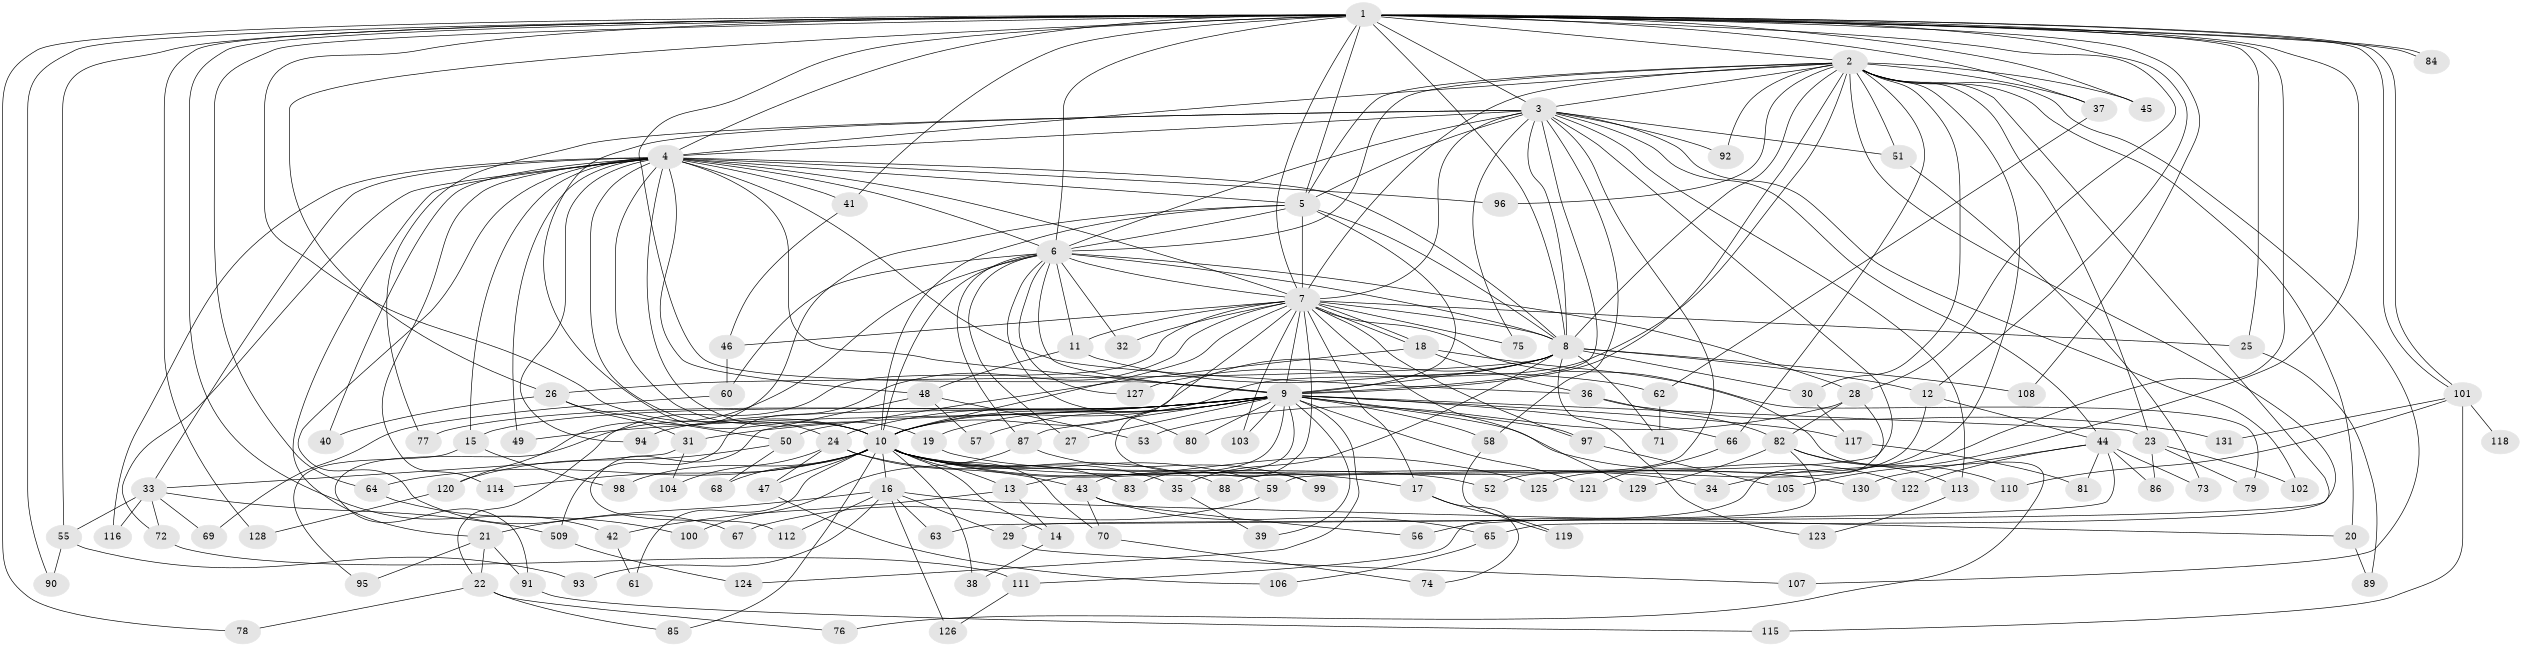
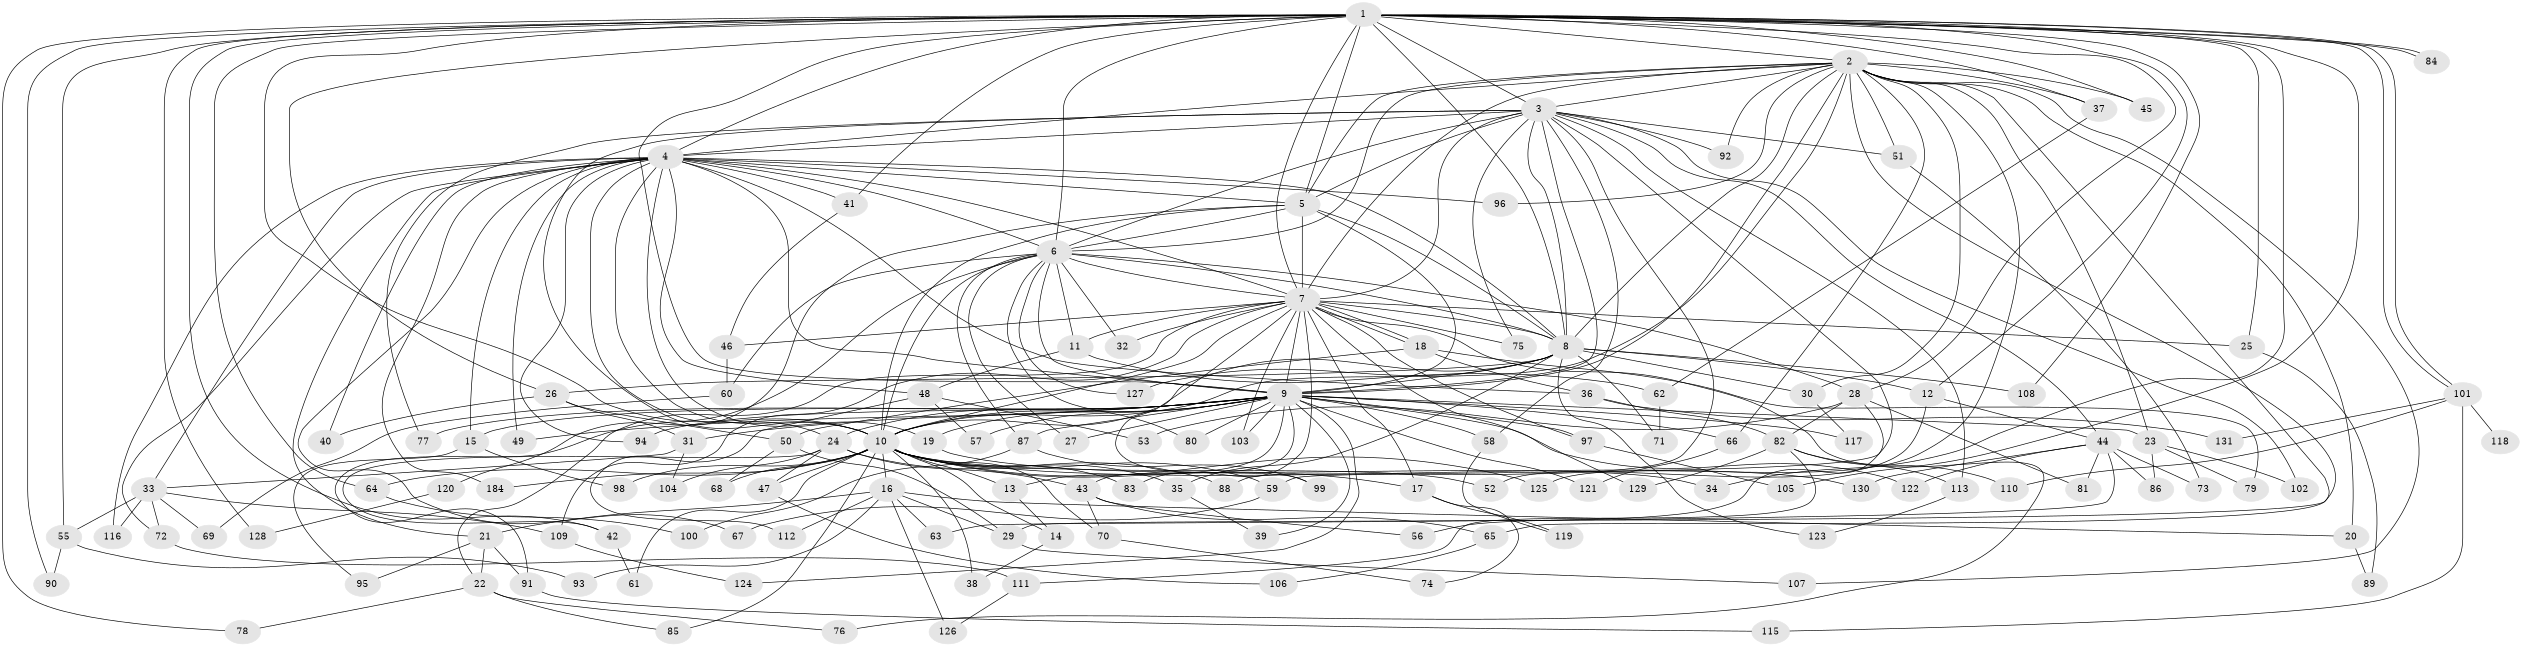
(692, 456) -> (904, 475)
(1957, 456) -> (1969, 442)
(495, 490) -> (495, 490)
(820, 509) -> (386, 465)
(559, 537) -> (559, 537)
